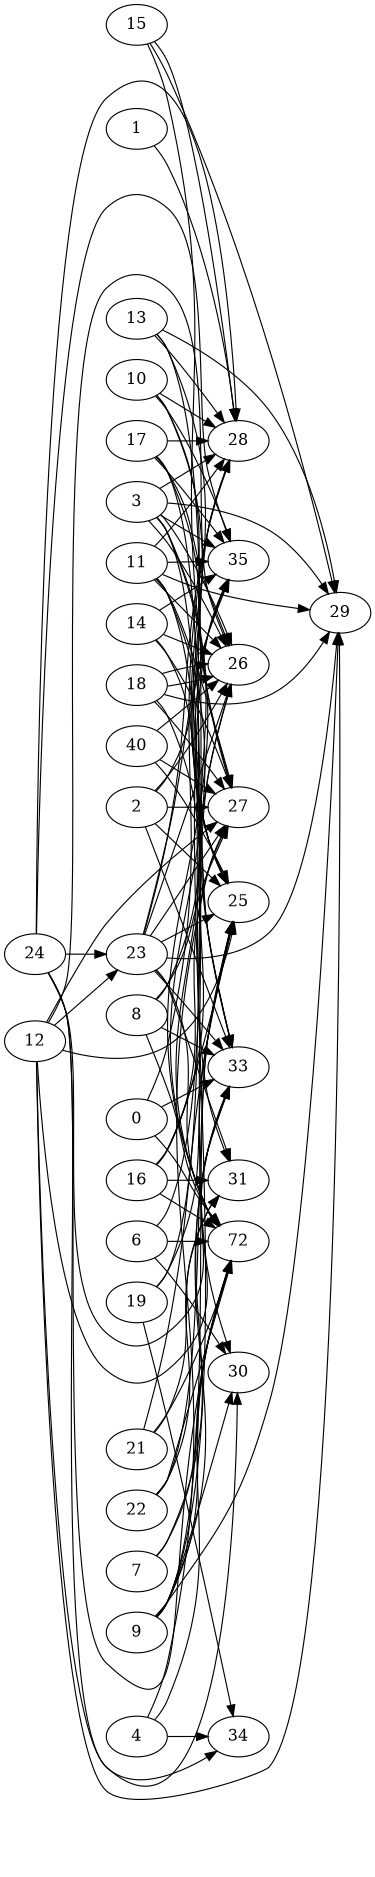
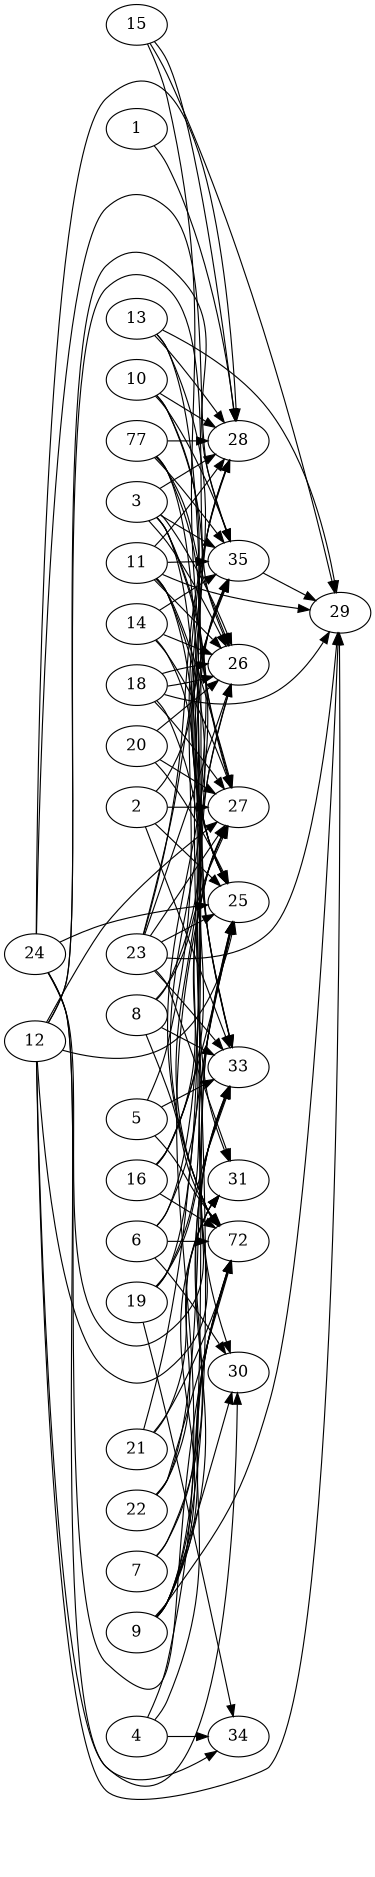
(137, 441) -> (137, 441)
(256, 523) -> (284, 584)
(191, 744) -> none
(137, 746) -> (137, 746)
(78, 954) -> (127, 918)
(82, 1001) -> (91, 304)
none -> (196, 1033)
(188, 1092) -> none
(137, 1119) -> (137, 1119)
(182, 1180) -> (188, 1412)
none -> (196, 1195)
